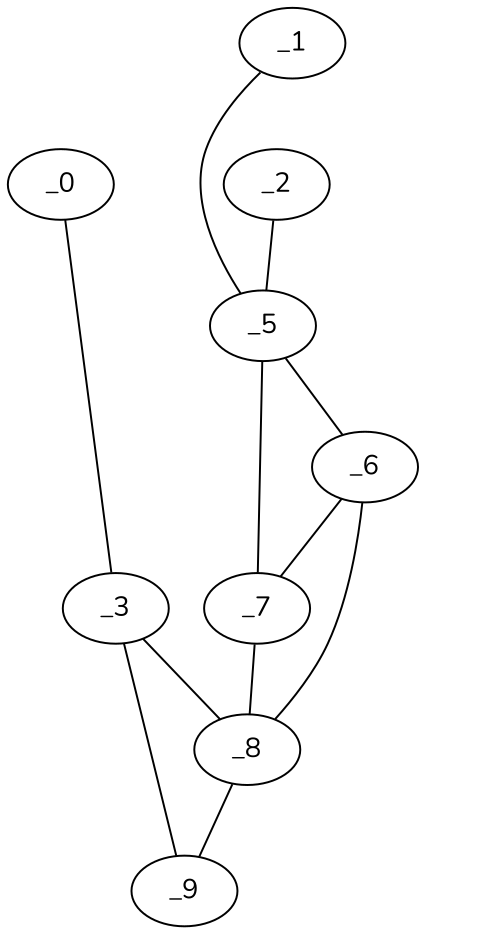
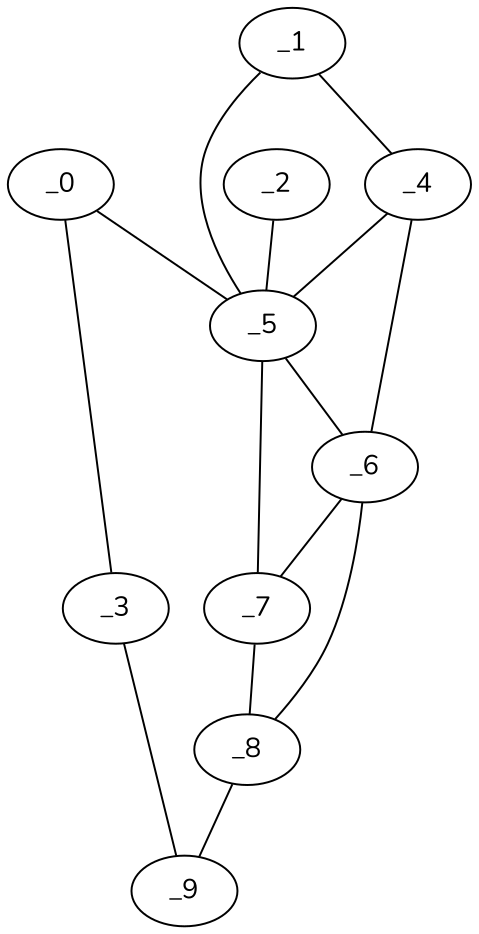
none -> (418, 184)
none -> (162, 255)
(182, 679) -> none
